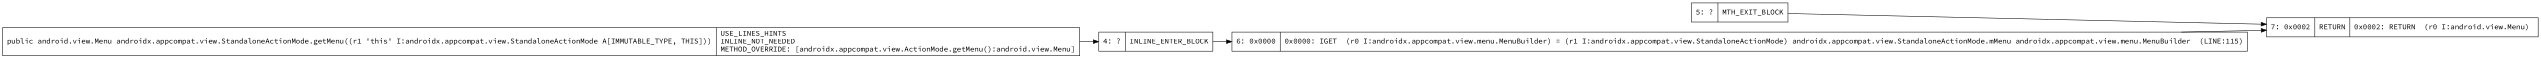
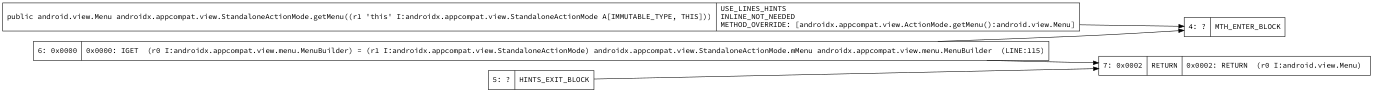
(1753, 12) -> (554, 80)
(1169, 41) -> (1248, 27)
(1220, 42) -> (1058, 37)
